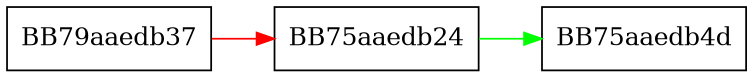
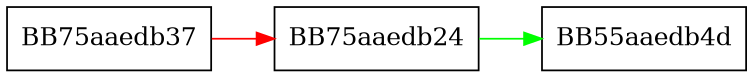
(109, 39) -> (109, 39)
(644, 39) -> (644, 39)
